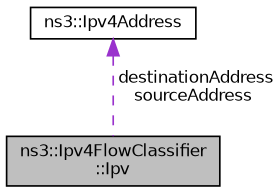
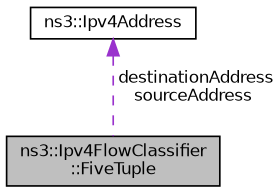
(113, 161) -> (113, 161)
